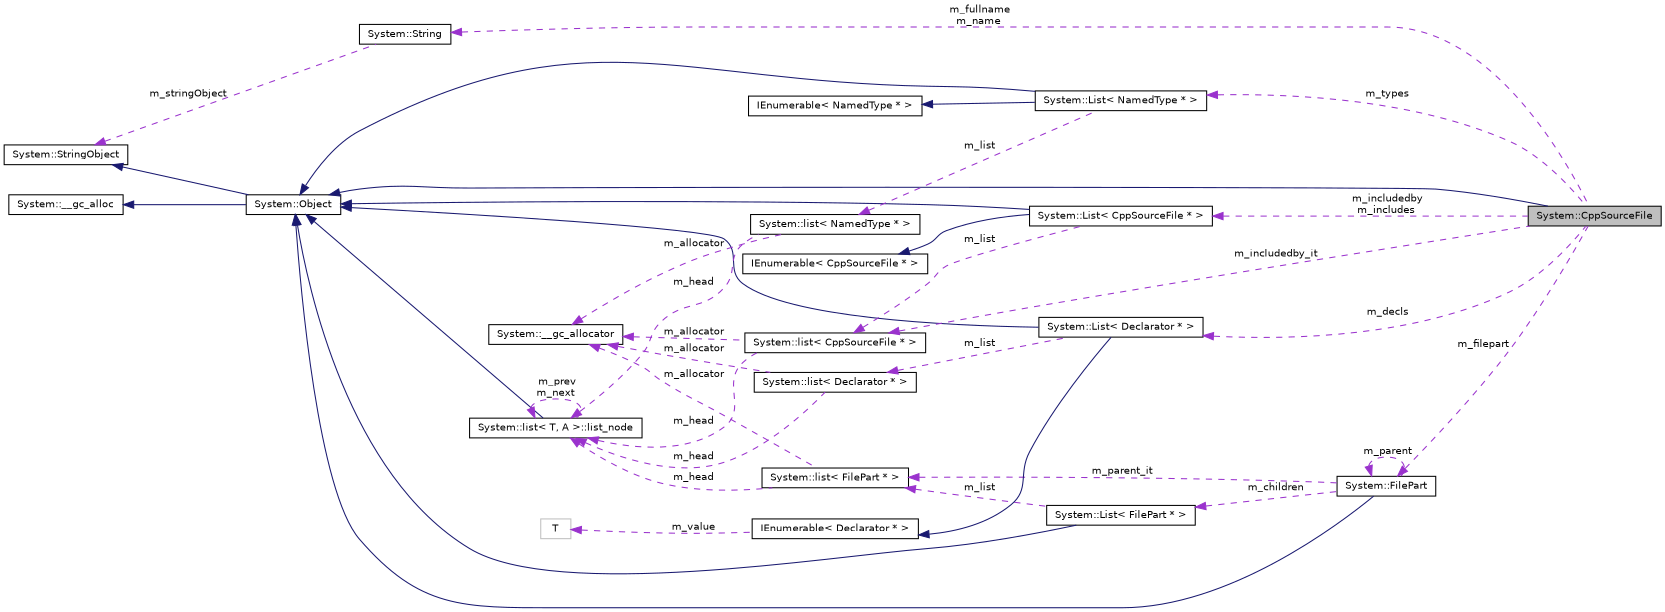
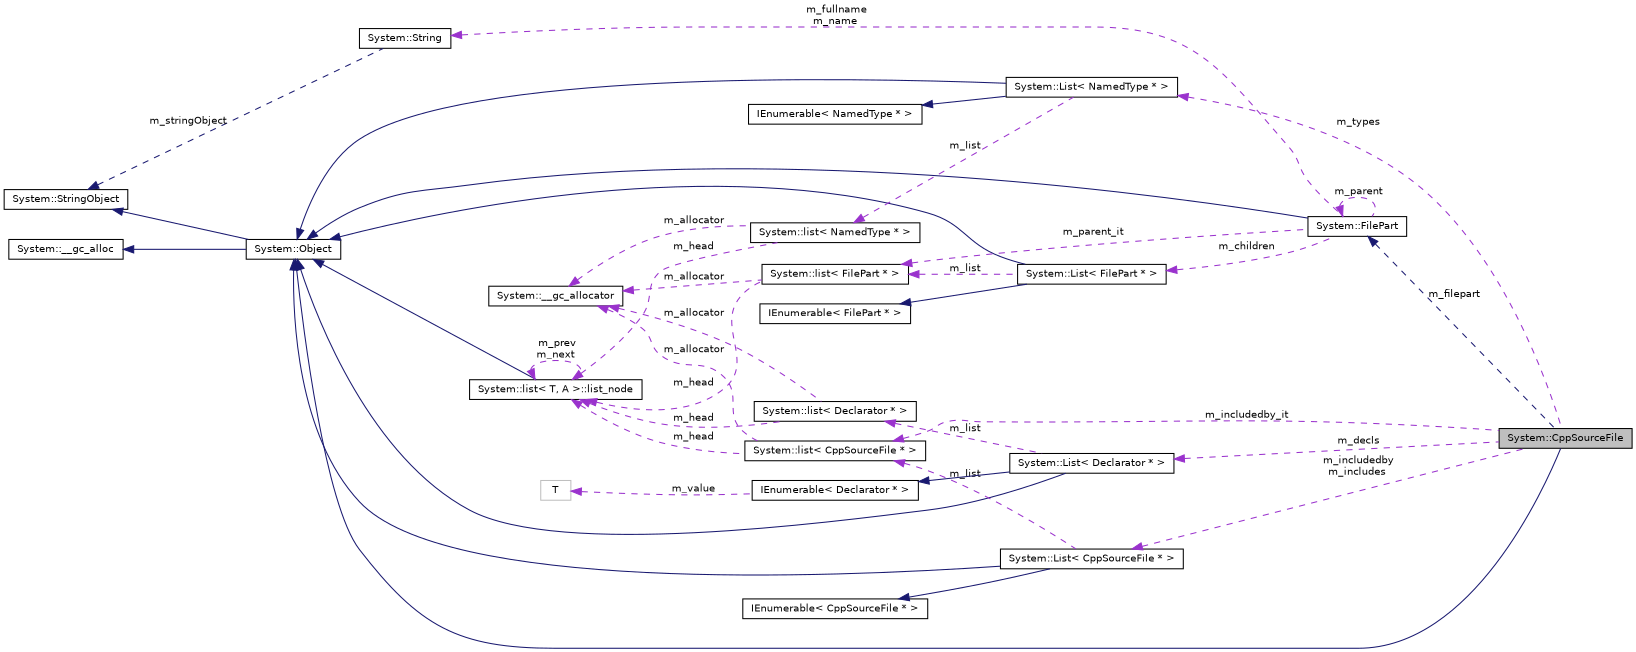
(1066, 27) -> (942, 27)
(241, 93) -> (240, 117)
none -> (835, 314)
(1506, 355) -> (1465, 336)
